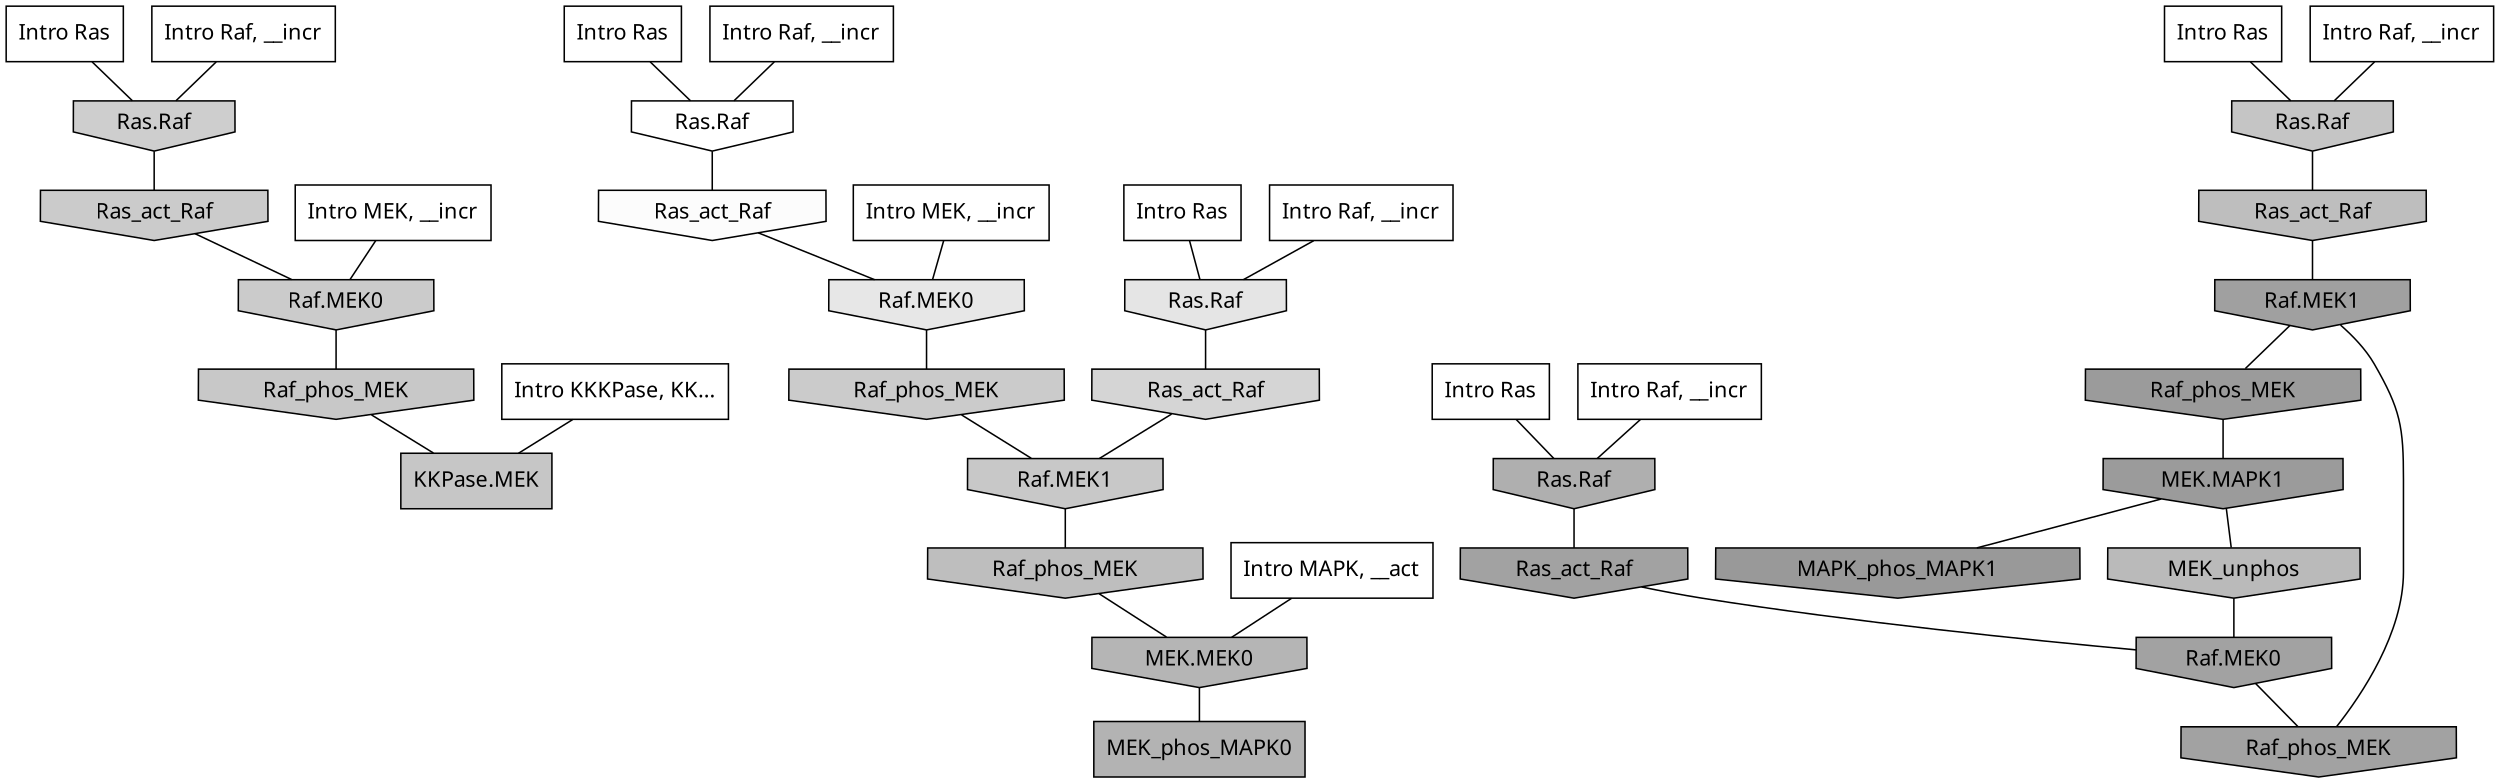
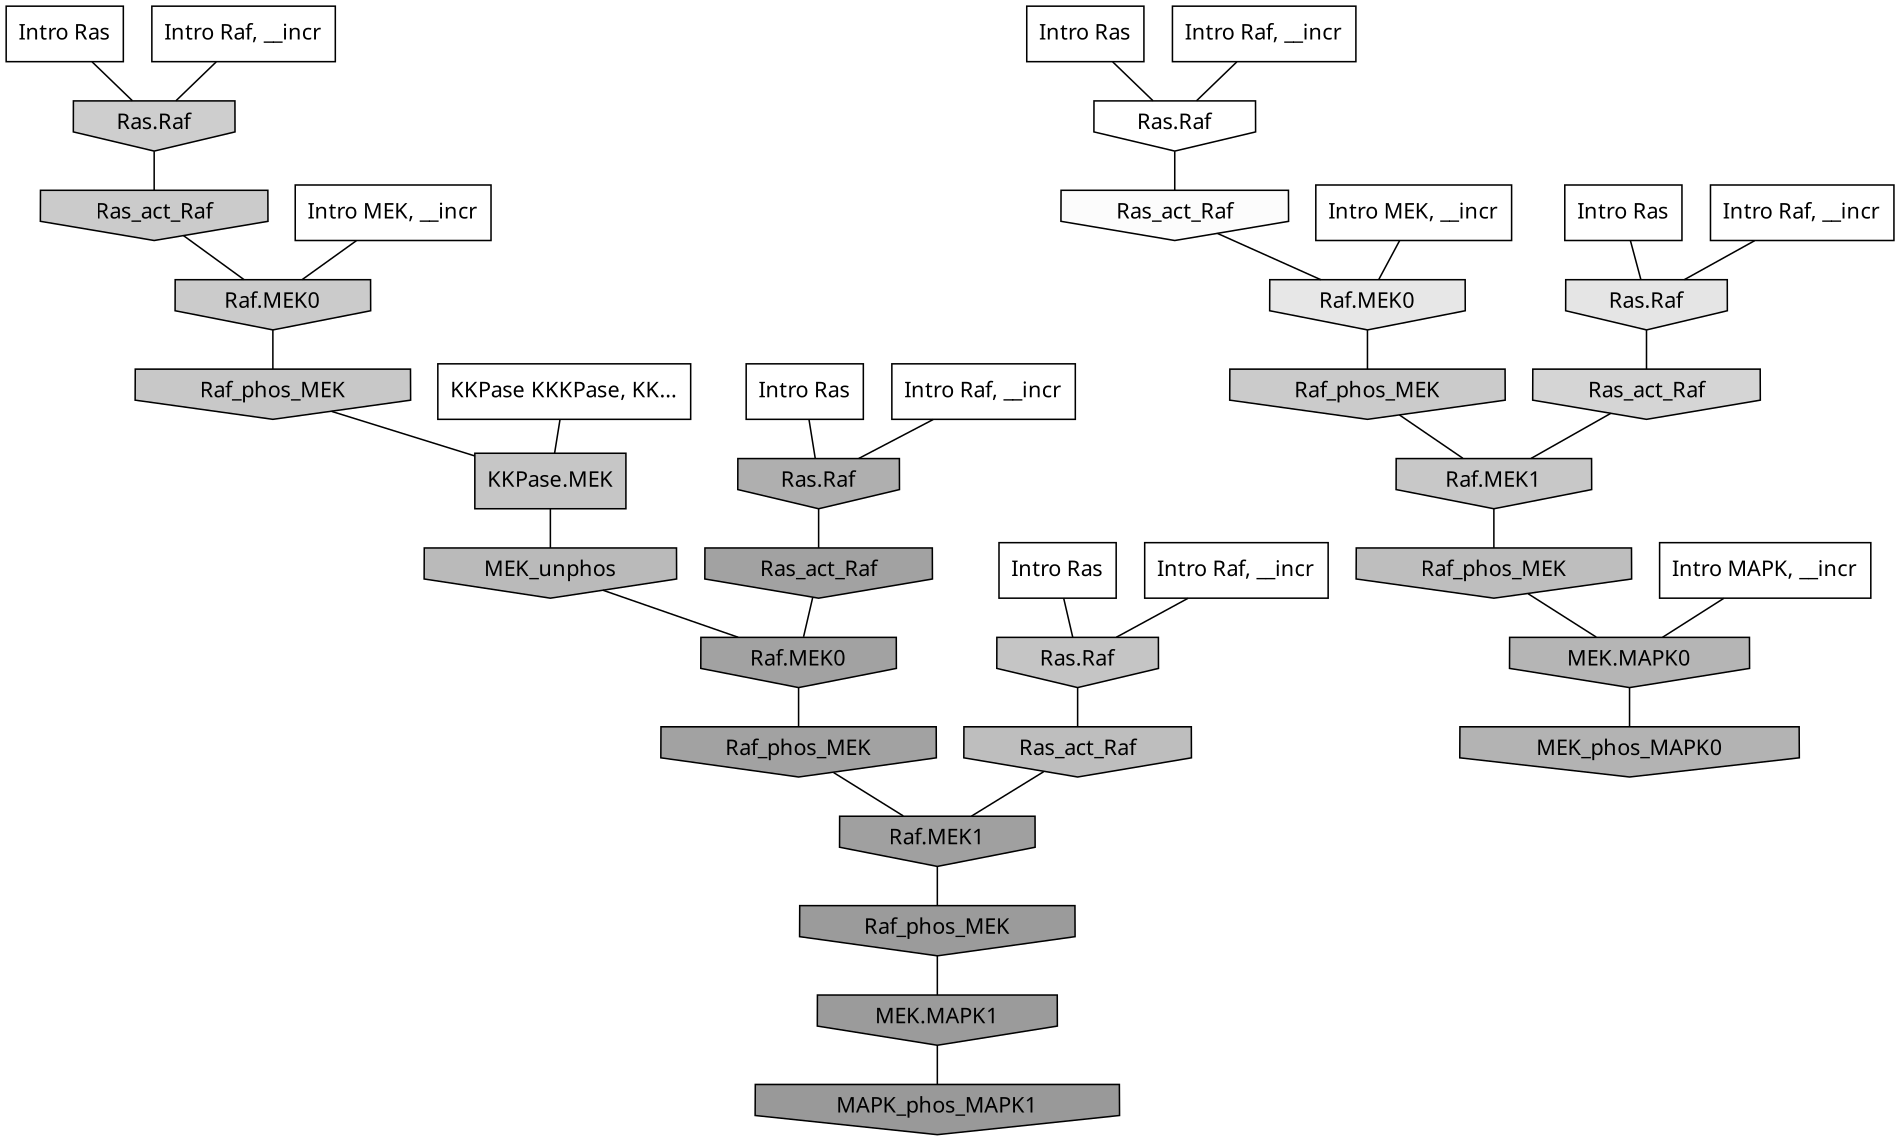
(615, 392) -> (564, 392)
(2229, 528) -> (550, 528)
(1332, 570) -> (1765, 570)
(1199, 660) -> (1630, 660)
(1199, 749) -> (1630, 749)
